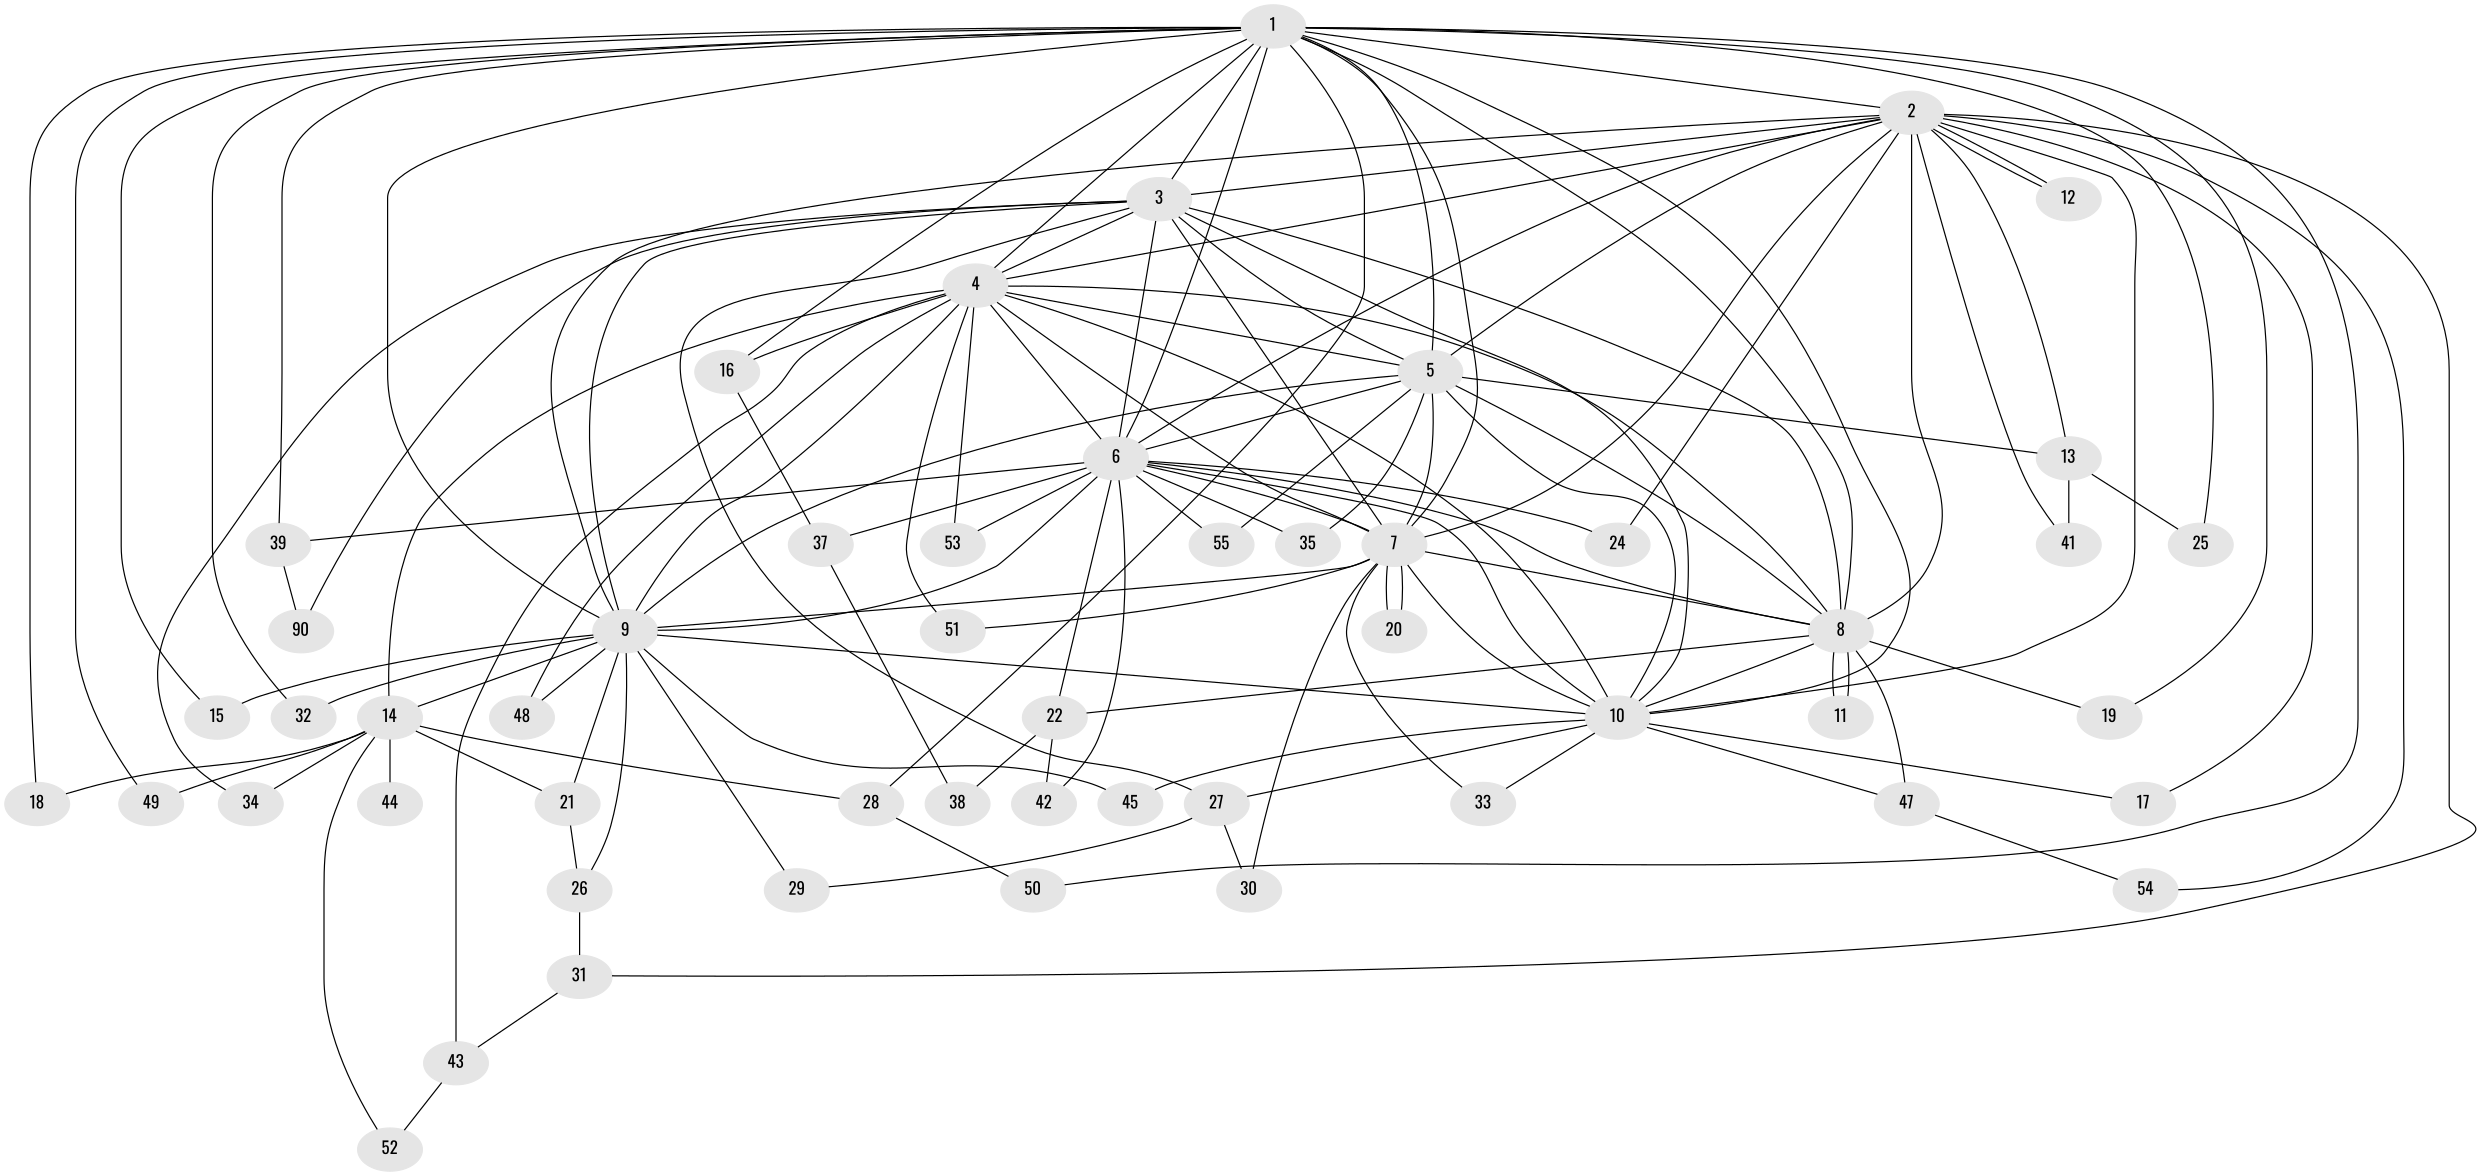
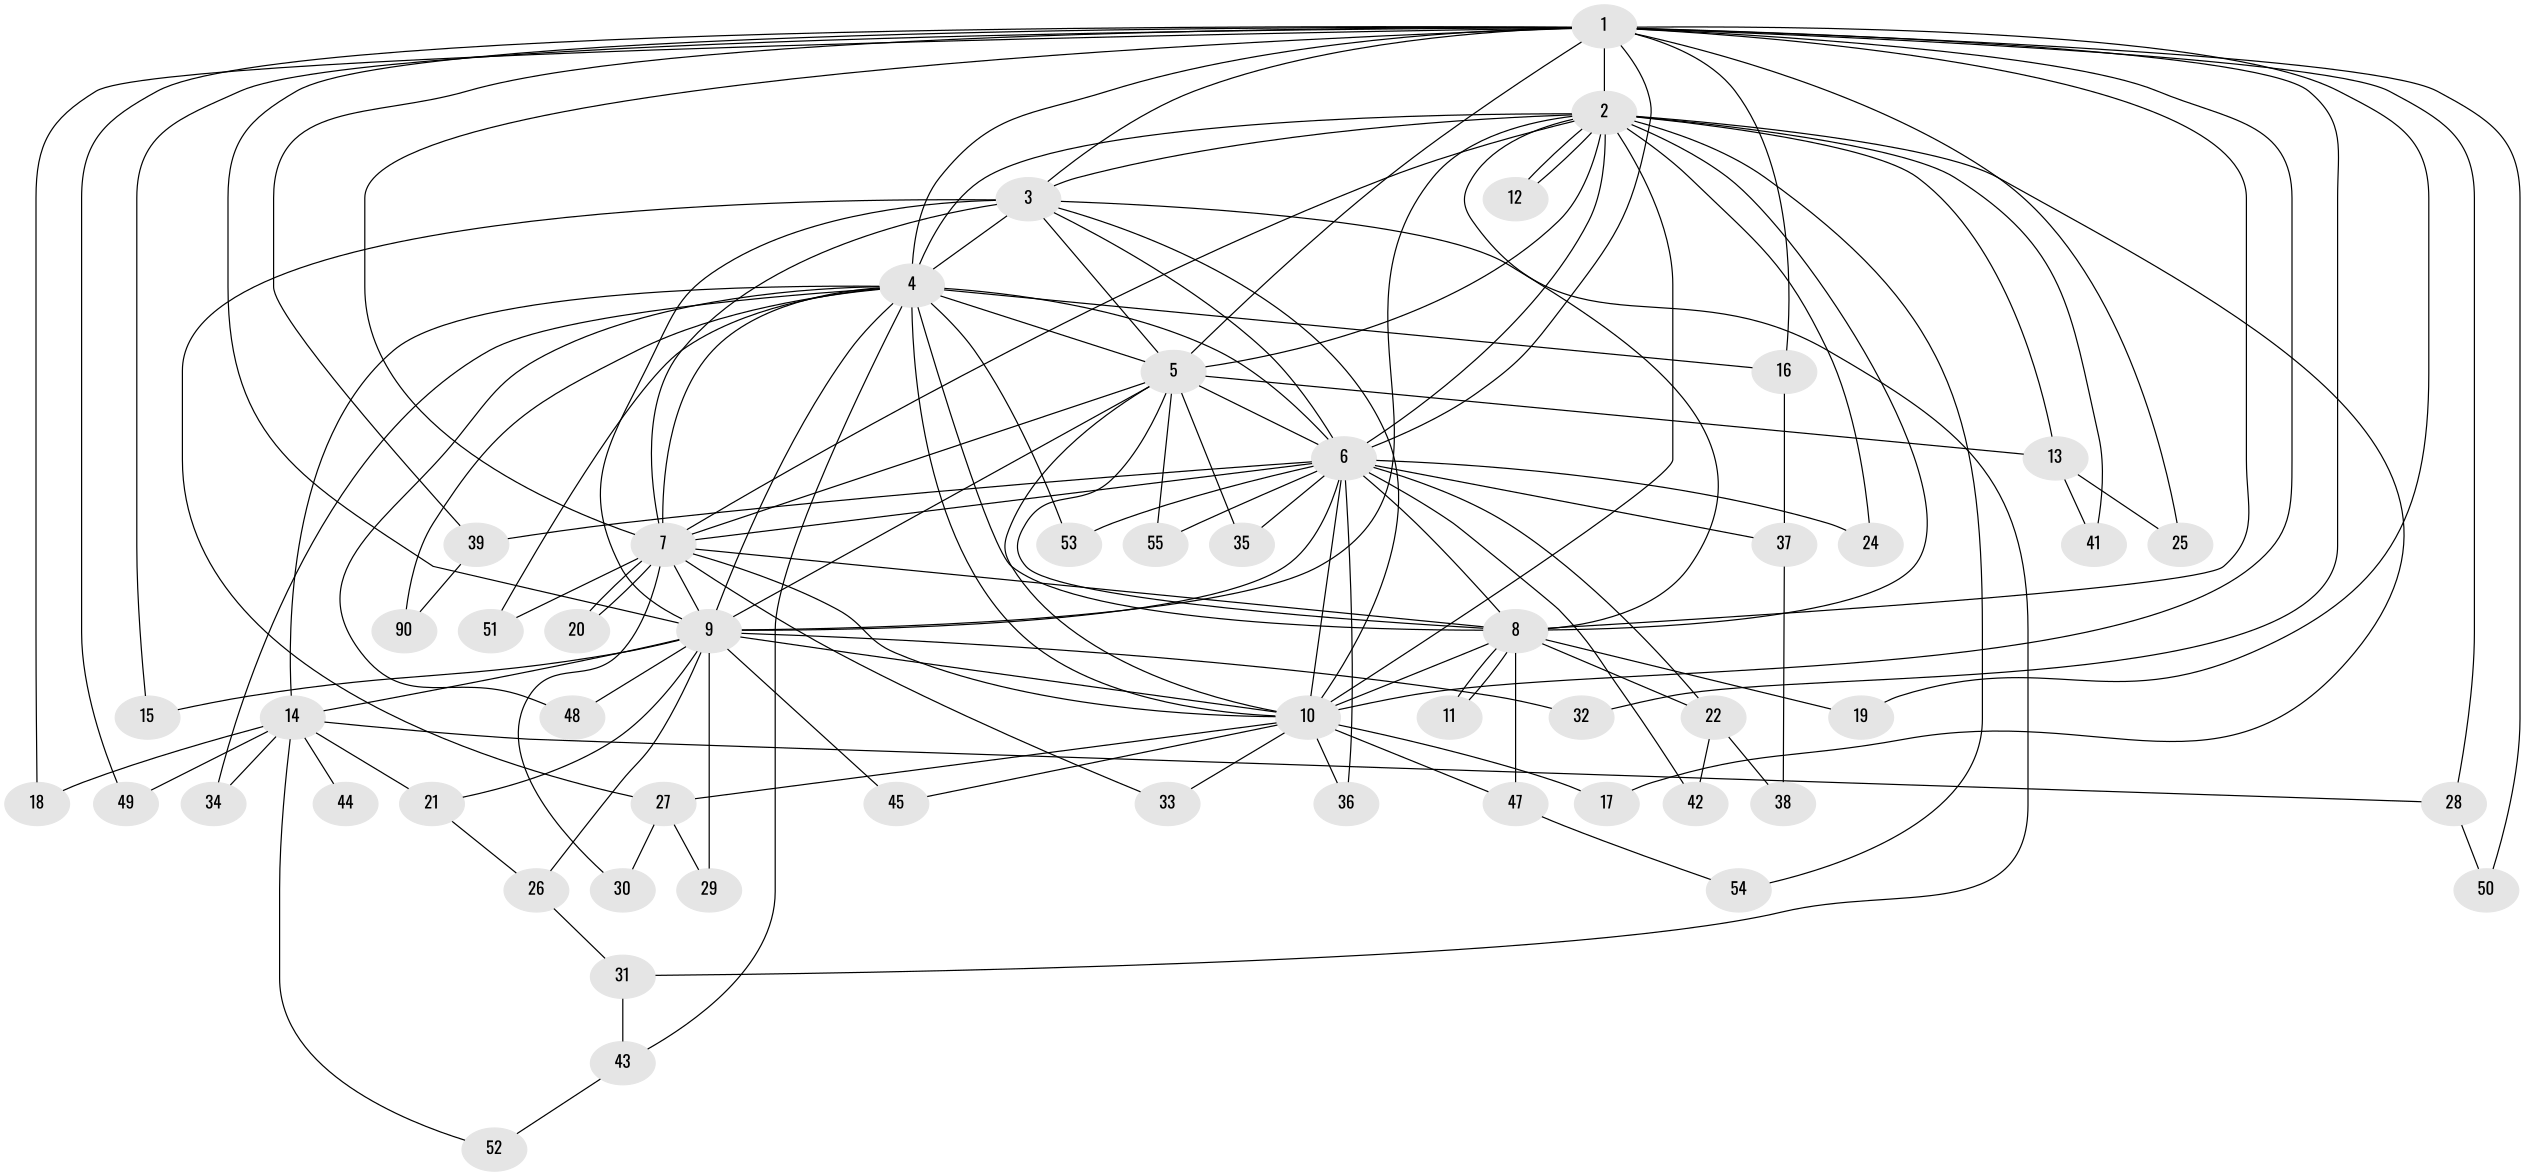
(572, 288) -> (588, 376)
(481, 292) -> (438, 387)
none -> (1346, 804)
